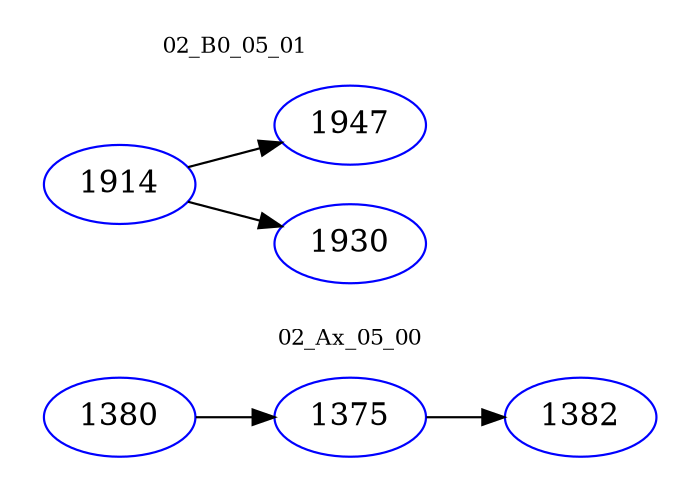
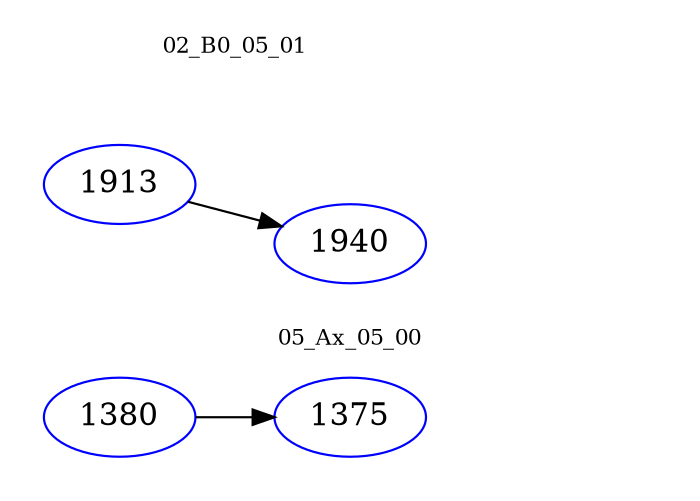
(350, 125) -> none
(120, 184) -> (120, 184)
(350, 244) -> (350, 244)
(350, 339) -> (350, 339)
(581, 417) -> none
